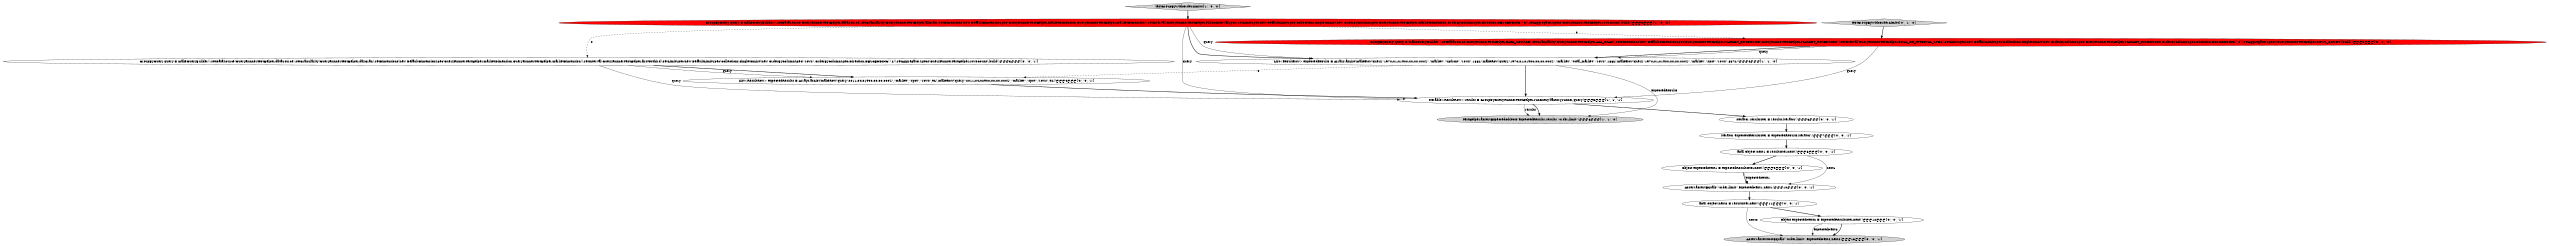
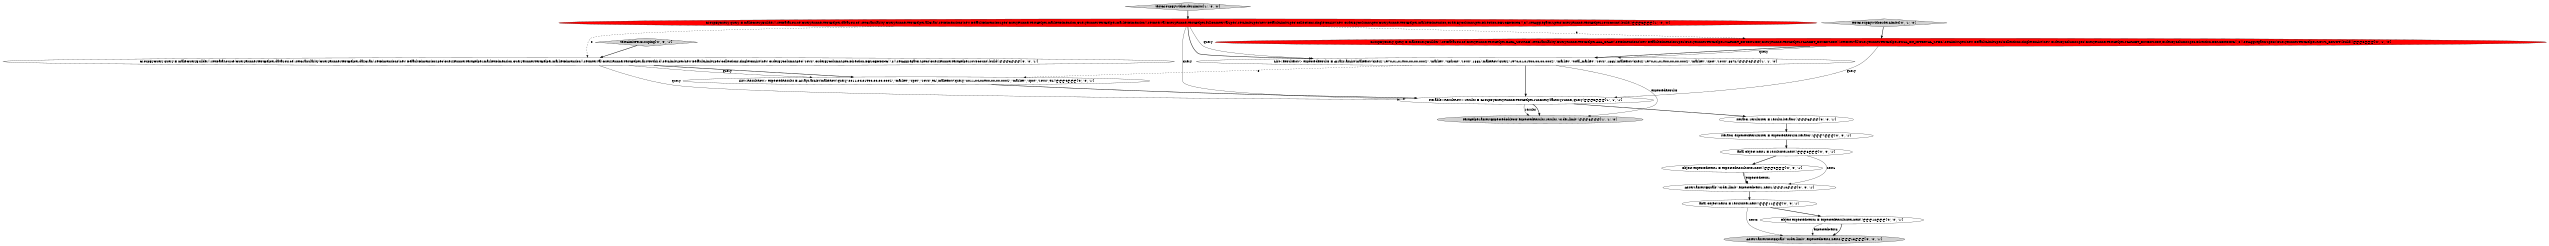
none -> (646, 42)
